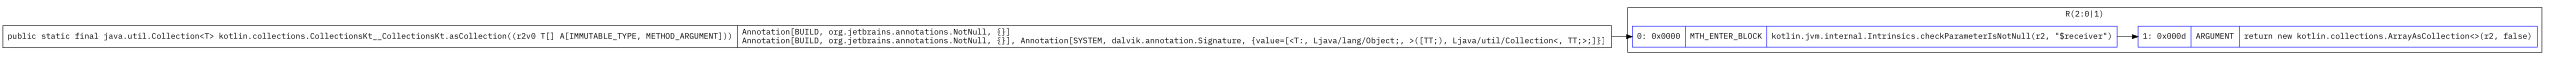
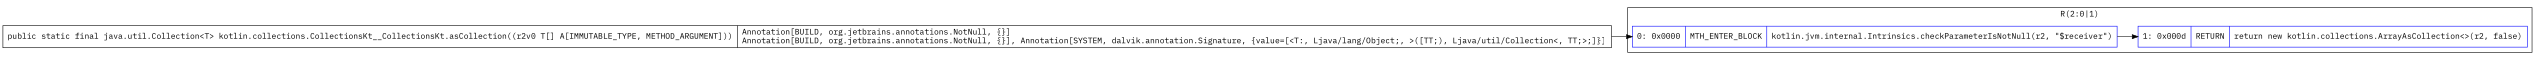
(2215, 36) -> (2210, 36)
